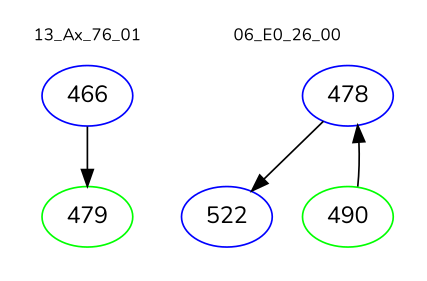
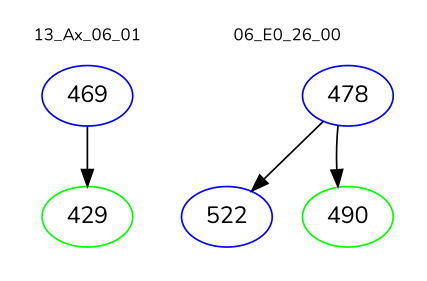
(87, 36) -> (87, 36)
(87, 96) -> (87, 96)
(359, 165) -> (337, 148)
(87, 217) -> (87, 217)
